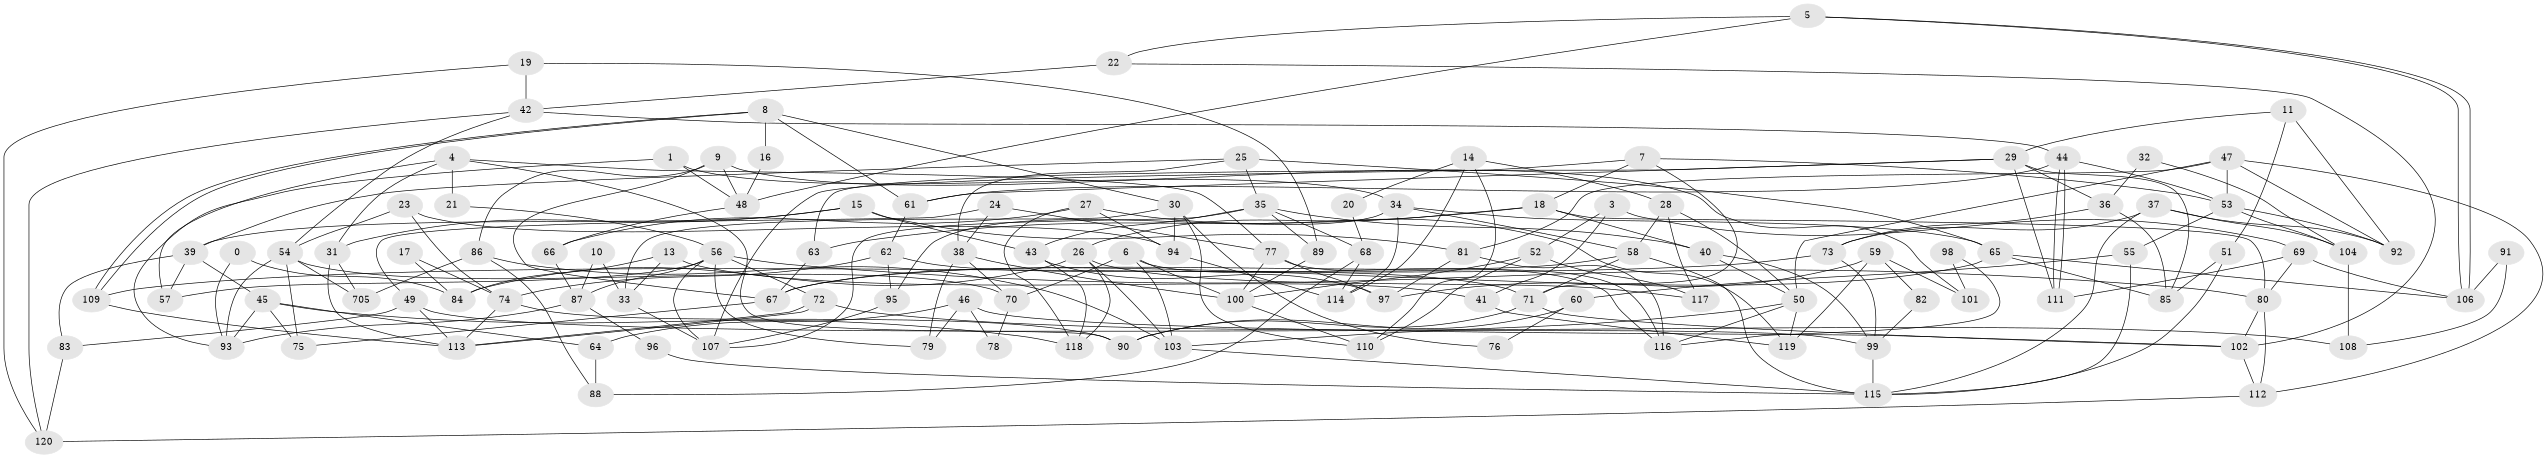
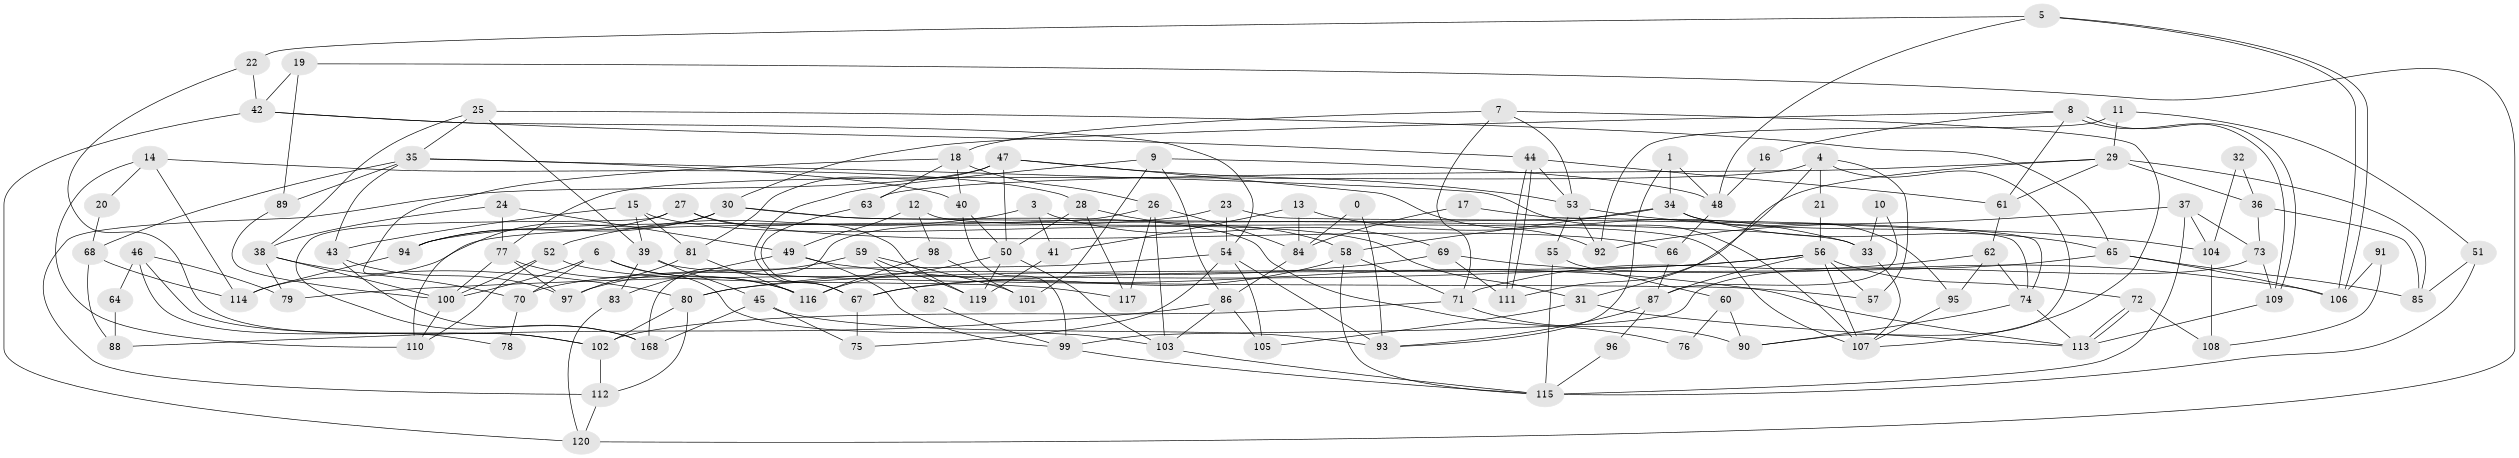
none -> (914, 205)
none -> (1263, 277)
(361, 300) -> (1263, 348)
(444, 327) -> none
(1074, 348) -> (650, 348)
